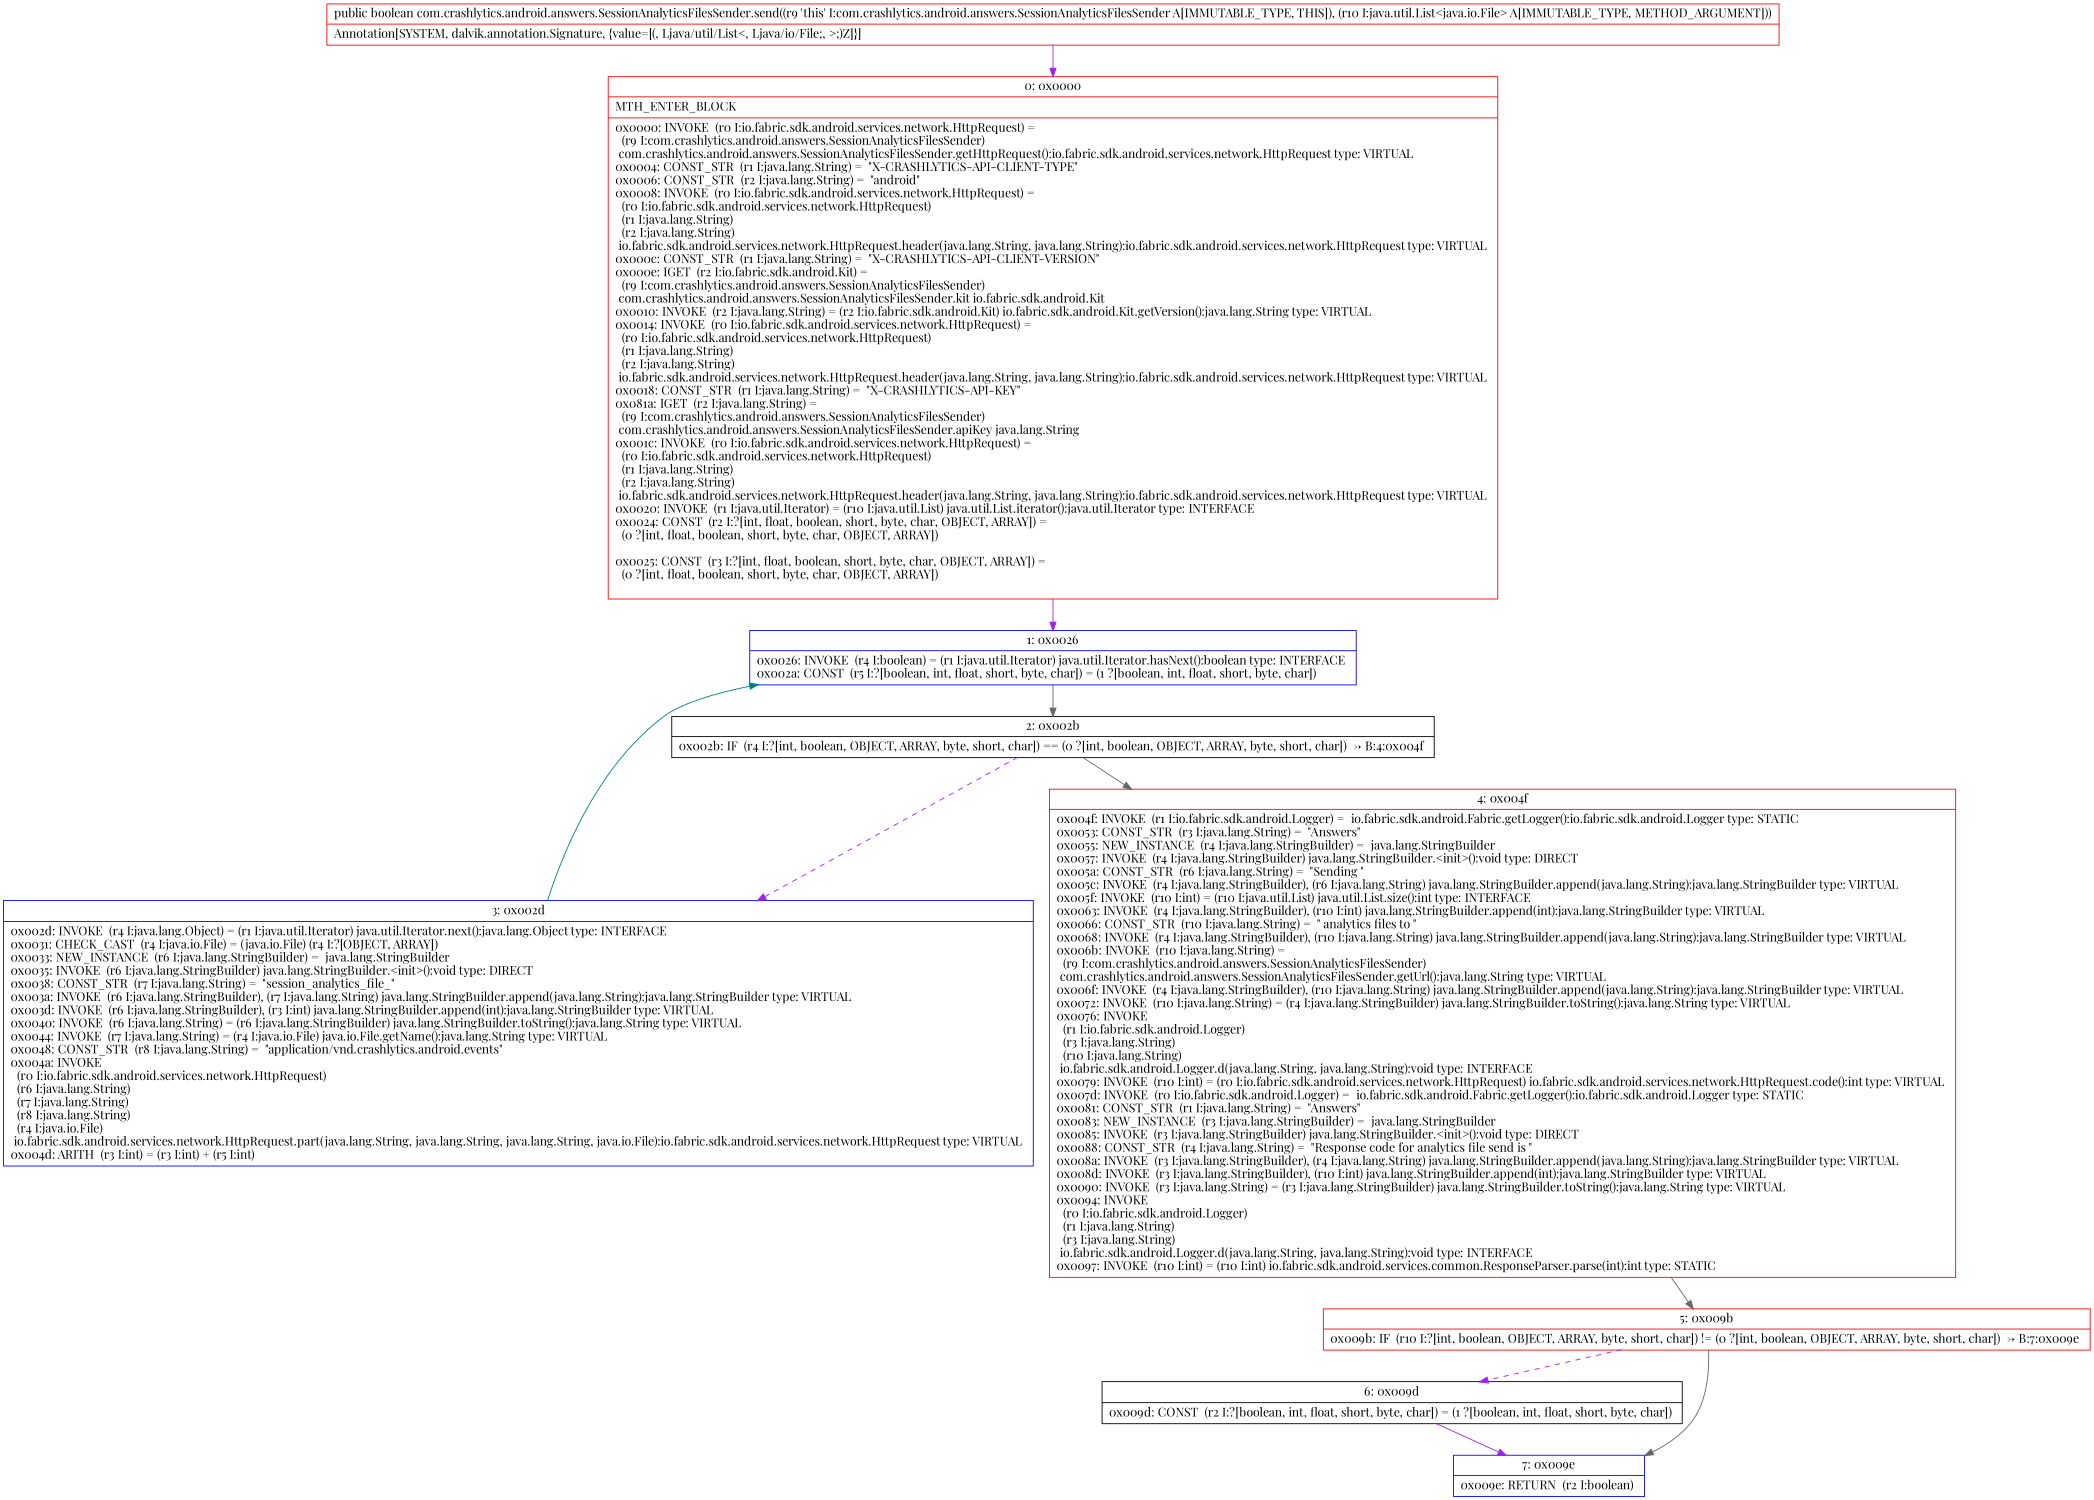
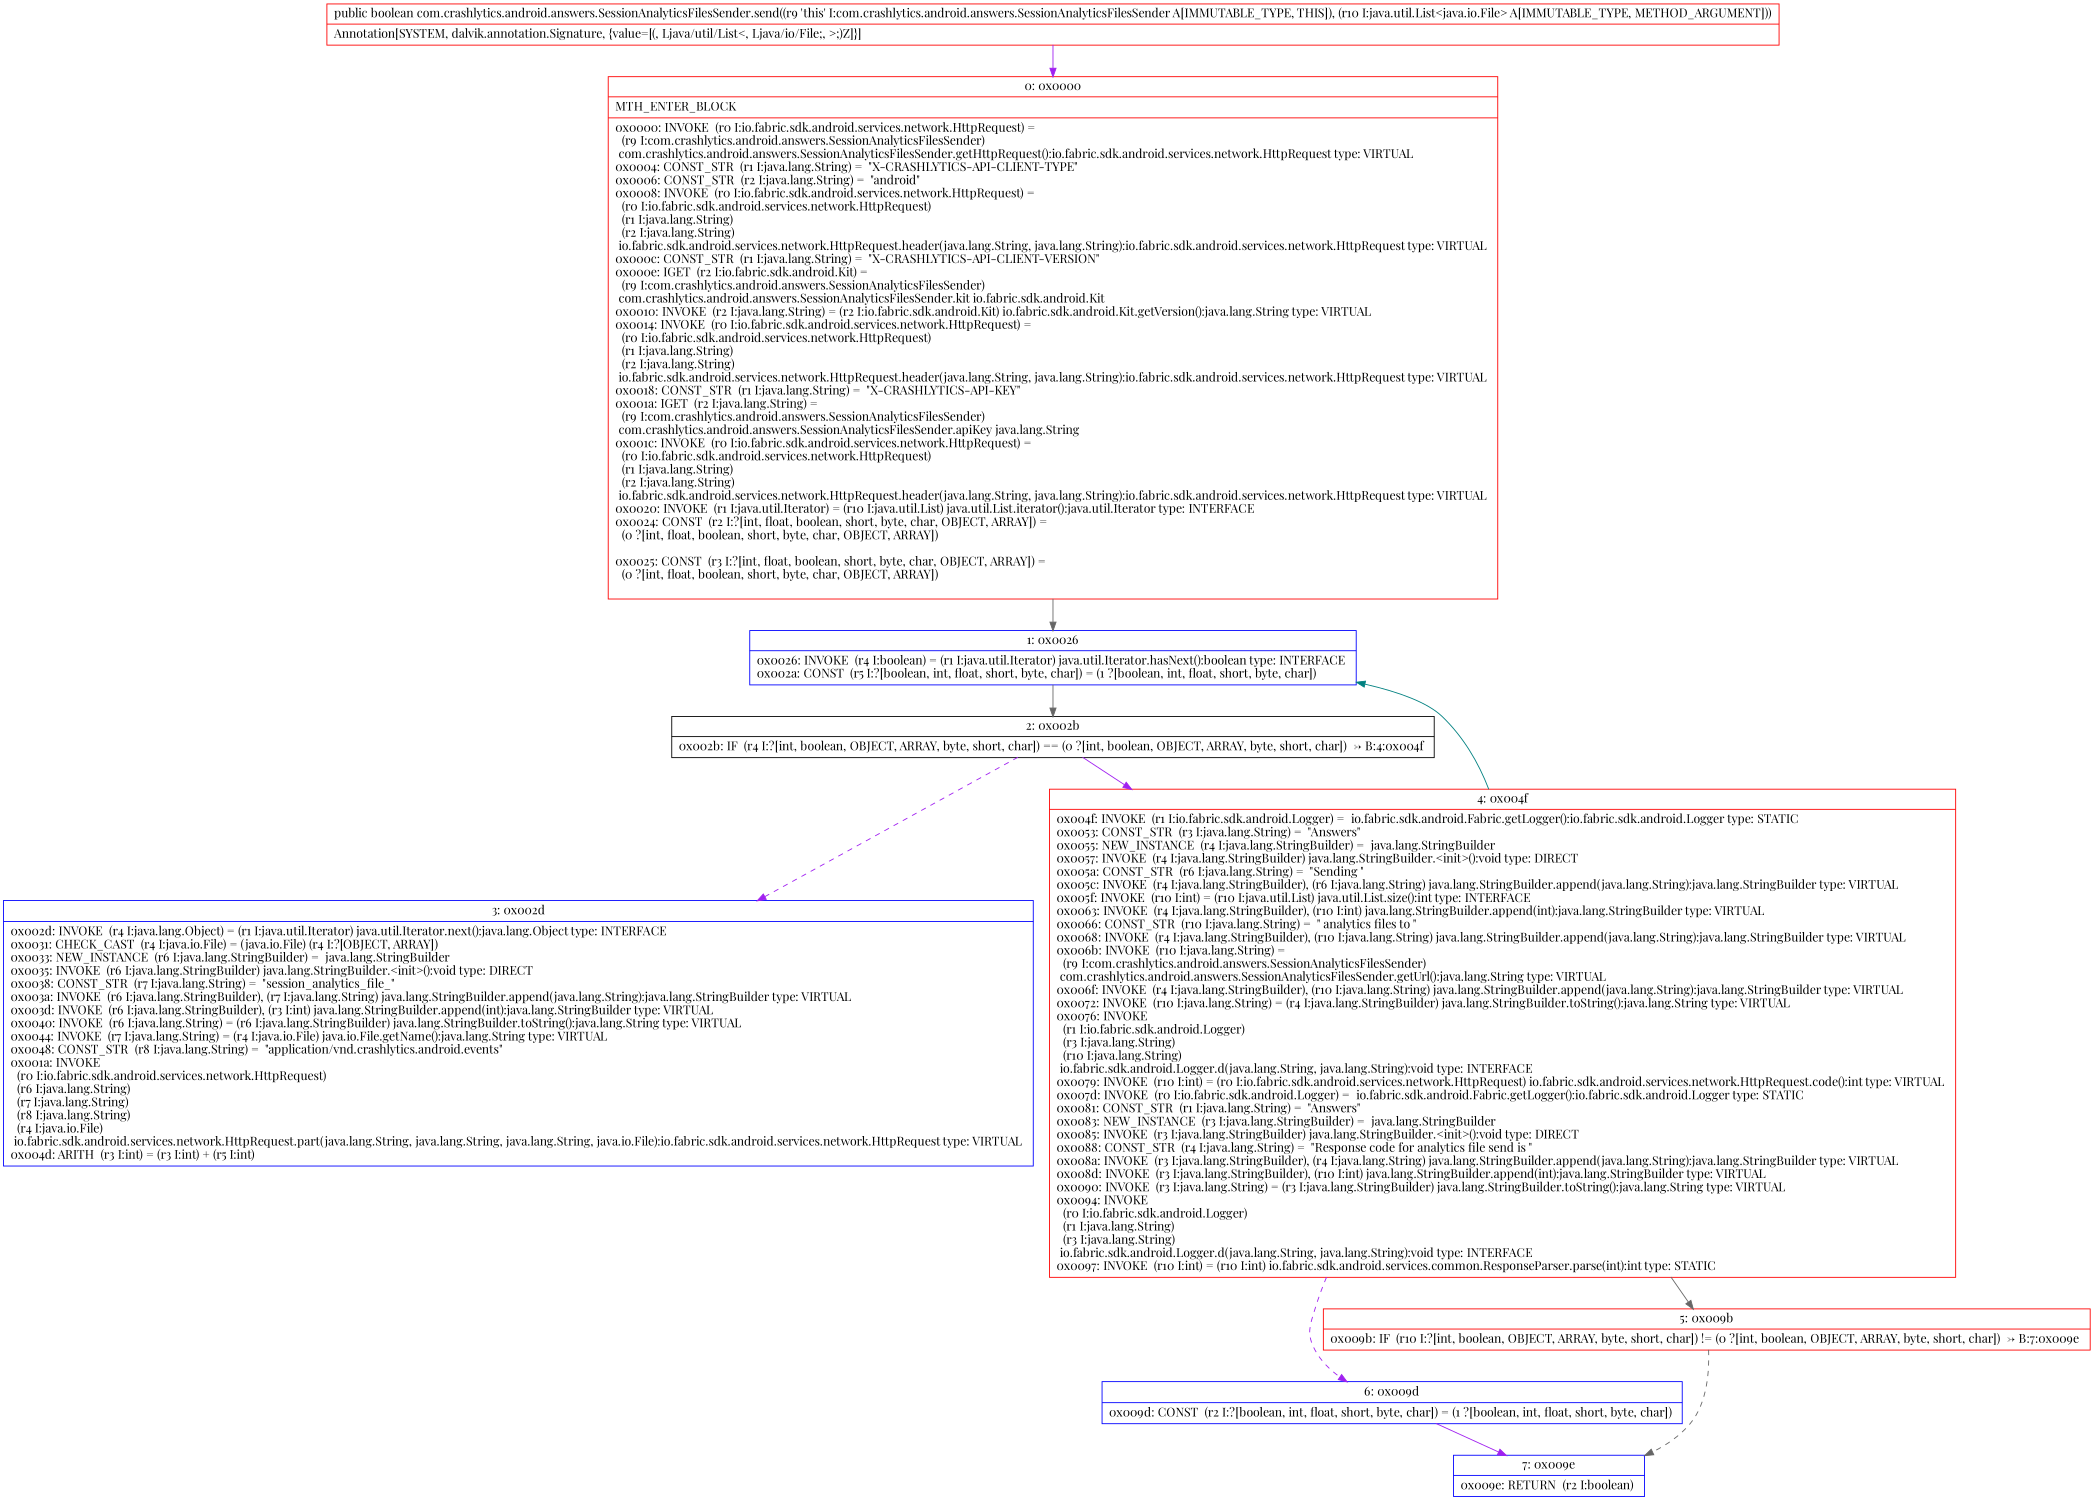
(718, 404) -> (718, 404)
(1053, 610) -> (1053, 610)
(618, 762) -> (1443, 717)
(1103, 771) -> (1103, 771)
(60, 1063) -> (59, 1063)
(1555, 1365) -> (1310, 1331)
(1392, 1403) -> (1392, 1403)
(1698, 1411) -> (1698, 1411)
